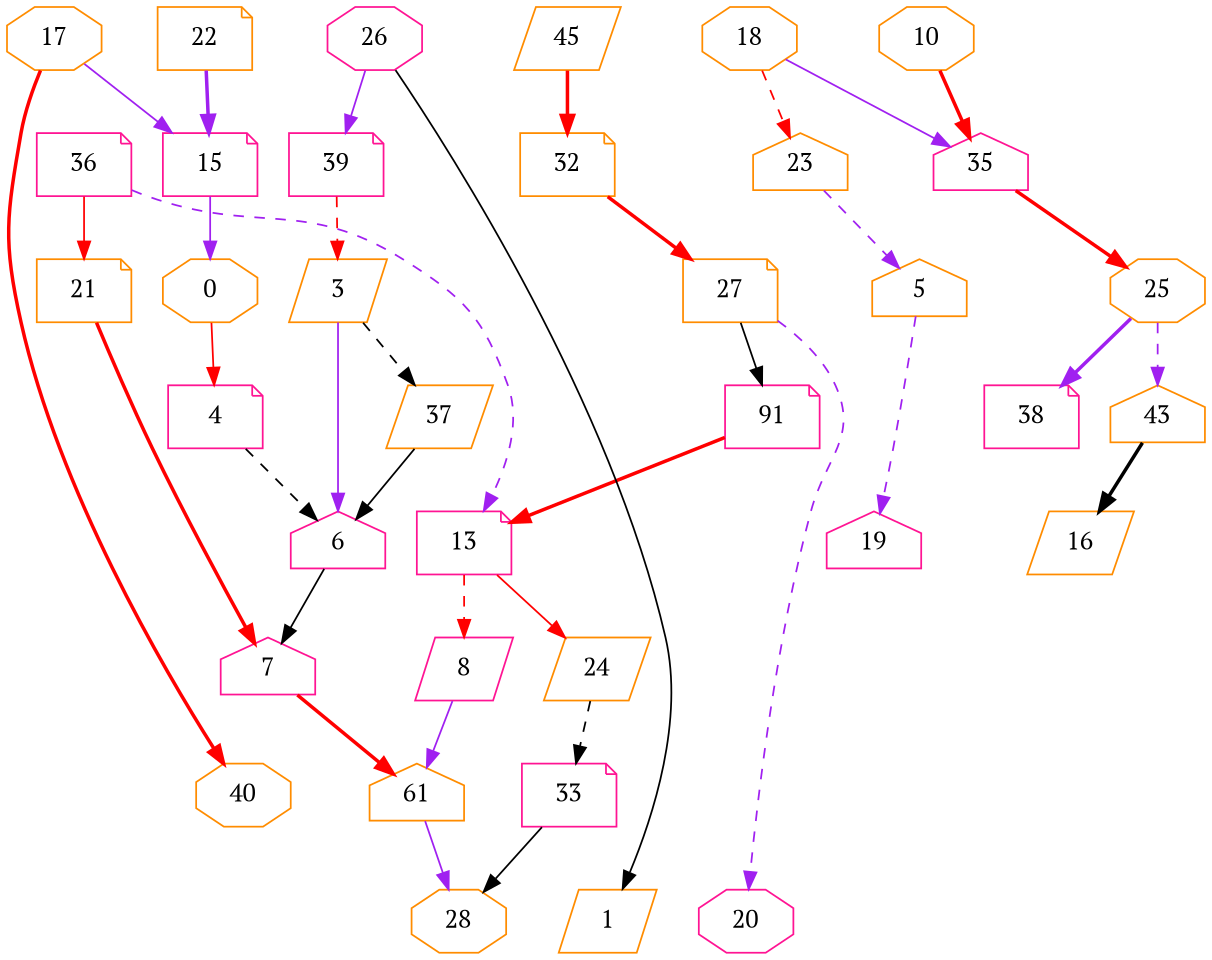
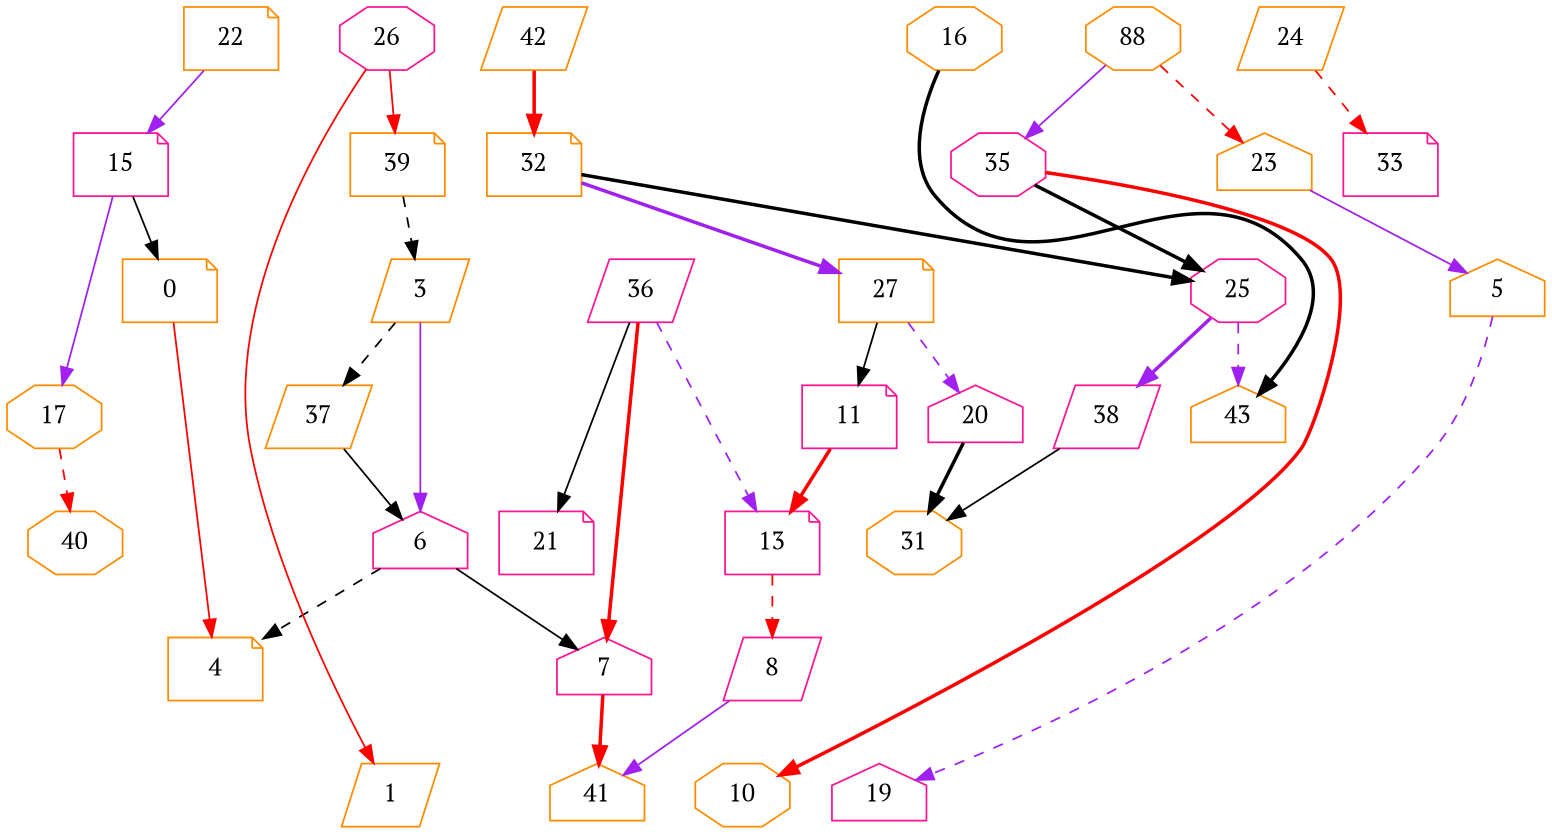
(567, 39) -> (534, 39)
(750, 39) -> (1133, 39)
(121, 93) -> (90, 282)
(207, 93) -> (182, 95)
(358, 93) -> (392, 93)
(951, 96) -> (1266, 485)
(84, 165) -> (641, 291)
(336, 165) -> (398, 165)
(981, 165) -> (998, 165)
(337, 218) -> (407, 219)
(84, 219) -> (597, 409)
(642, 223) -> (702, 225)
(855, 223) -> (1381, 227)
(210, 224) -> (142, 220)
(1063, 224) -> (1103, 220)
none -> (877, 226)
(84, 291) -> (546, 543)
(210, 291) -> (170, 291)
(1158, 291) -> (1238, 291)
(215, 417) -> (215, 669)
(772, 417) -> (849, 417)
(1032, 417) -> (1107, 417)
(52, 424) -> (63, 471)
(604, 452) -> (247, 406)
(1126, 470) -> (1136, 224)
(167, 477) -> (623, 472)
(275, 478) -> (329, 599)
none -> (914, 543)
(1081, 543) -> (955, 39)
(524, 600) -> none
(585, 723) -> (1335, 95)
(417, 795) -> (597, 795)
(459, 921) -> none
(746, 921) -> (976, 417)
